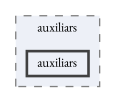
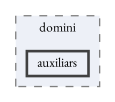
(58, 28) -> (58, 28)
